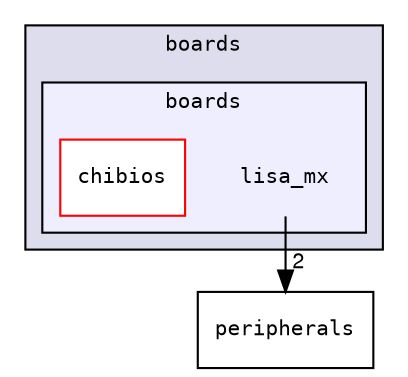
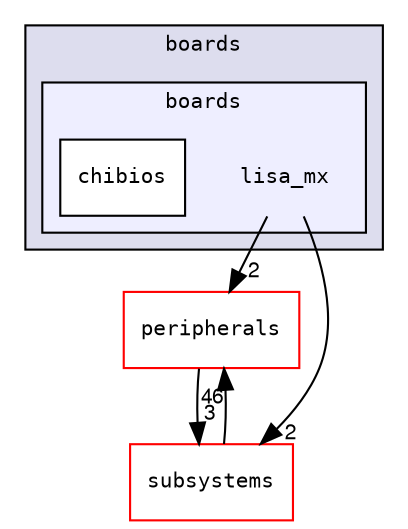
(123, 178) -> (123, 178)
(286, 330) -> (212, 330)
none -> (212, 482)
